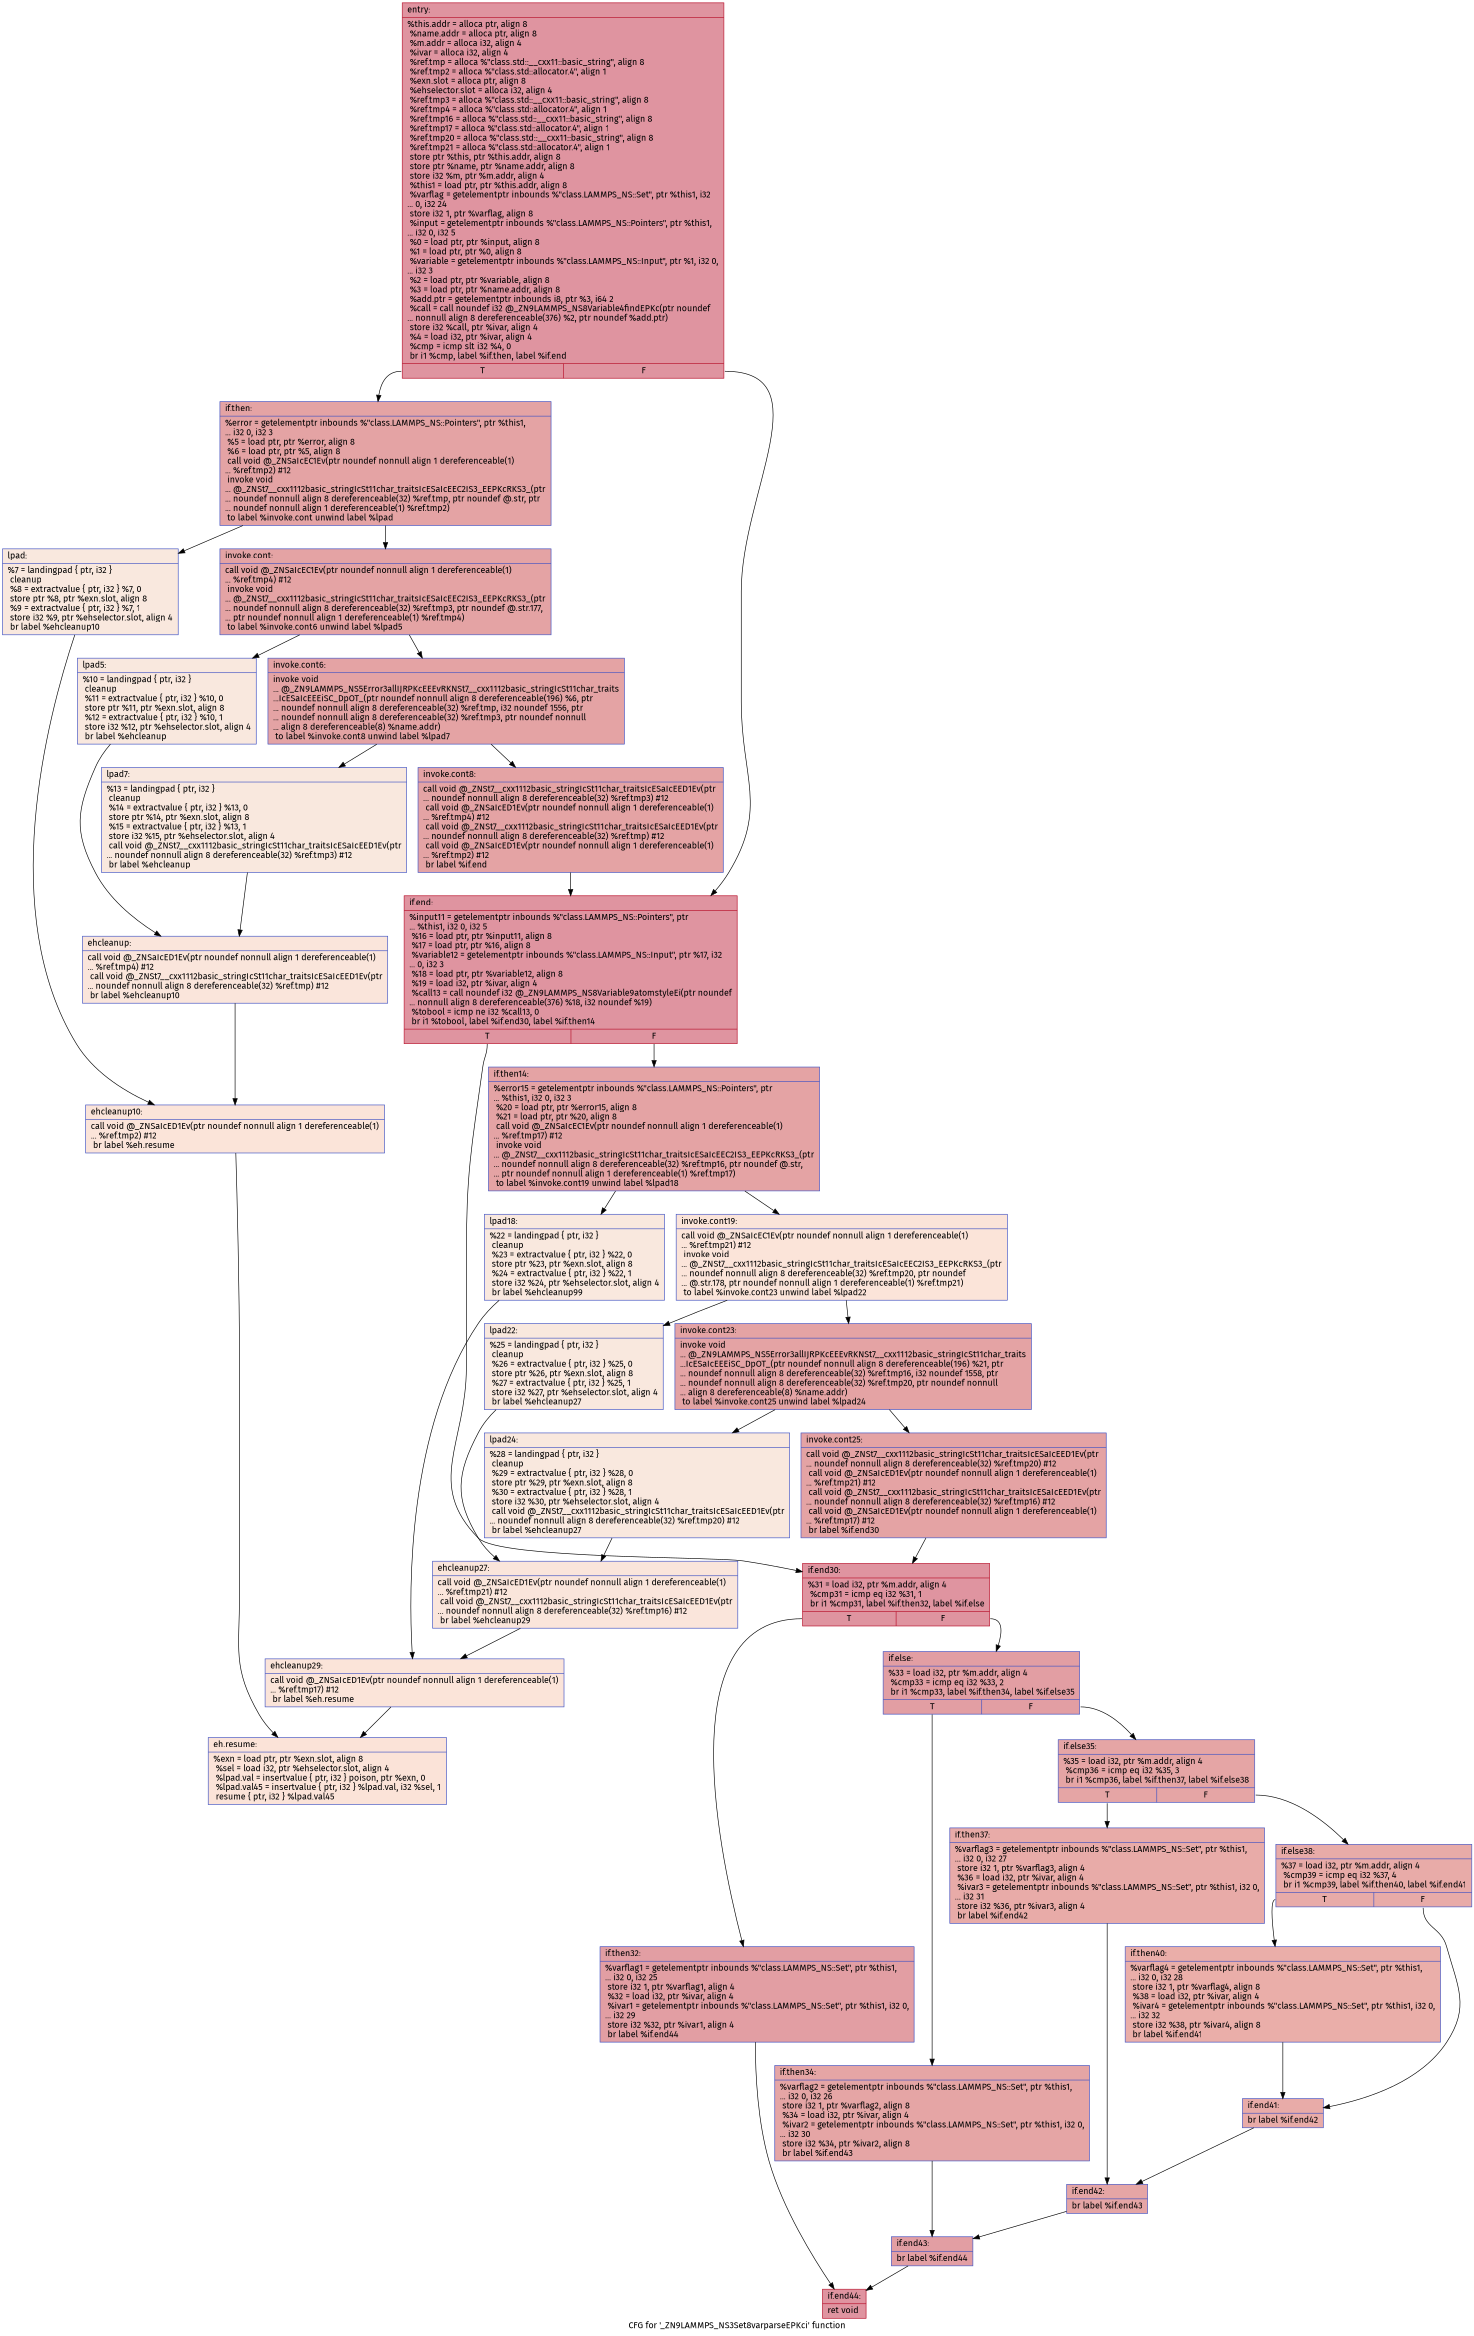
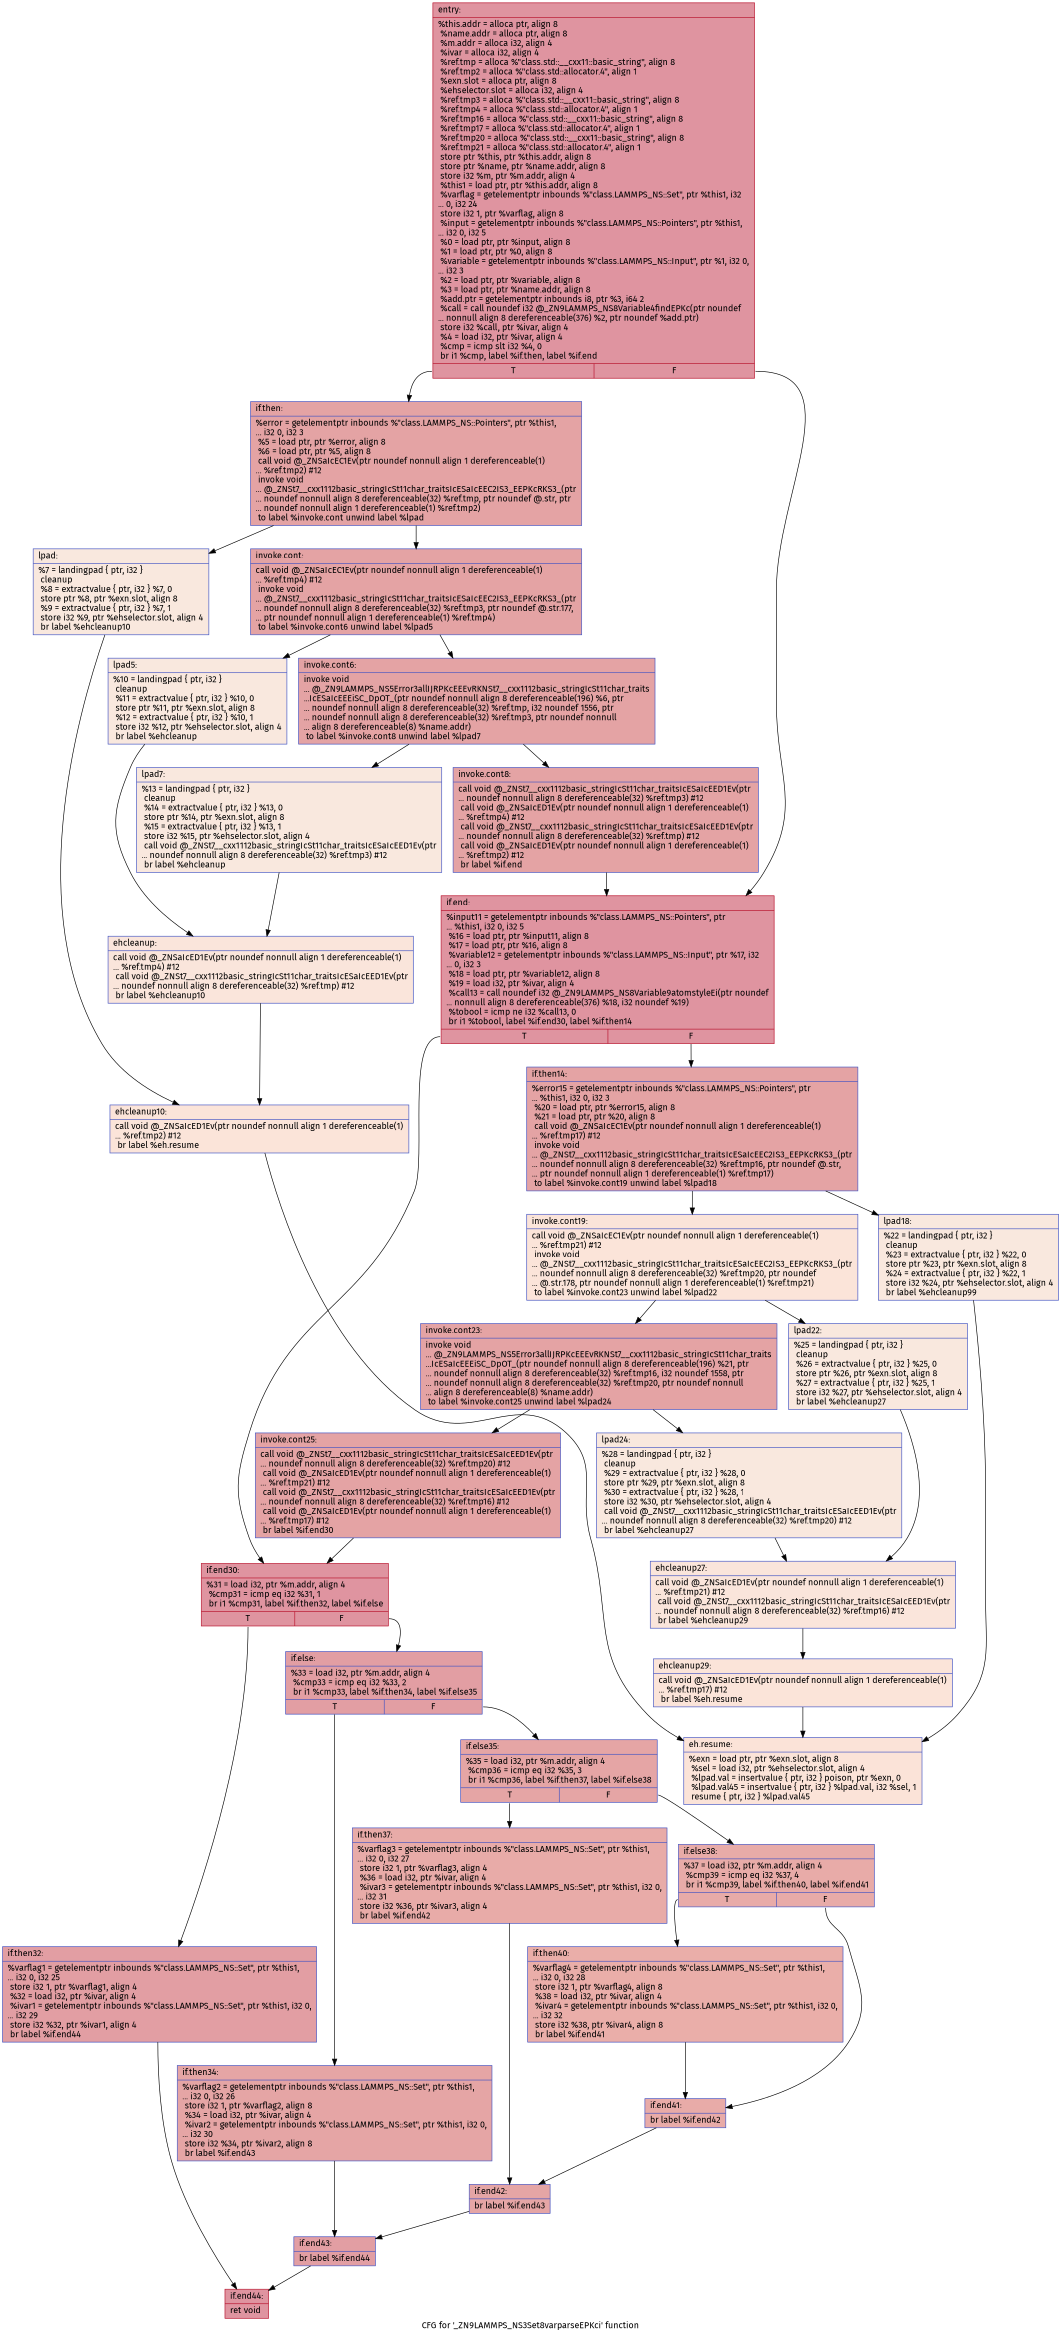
(424, 1467) -> (986, 1530)
